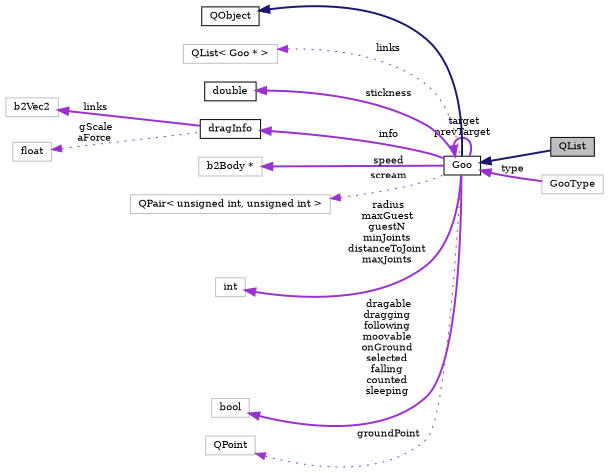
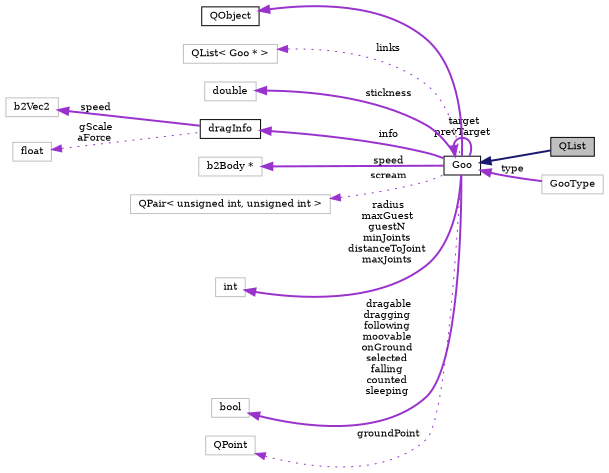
(411, 28) -> (411, 28)
(230, 91) -> (230, 91)
(94, 108) -> (94, 108)
